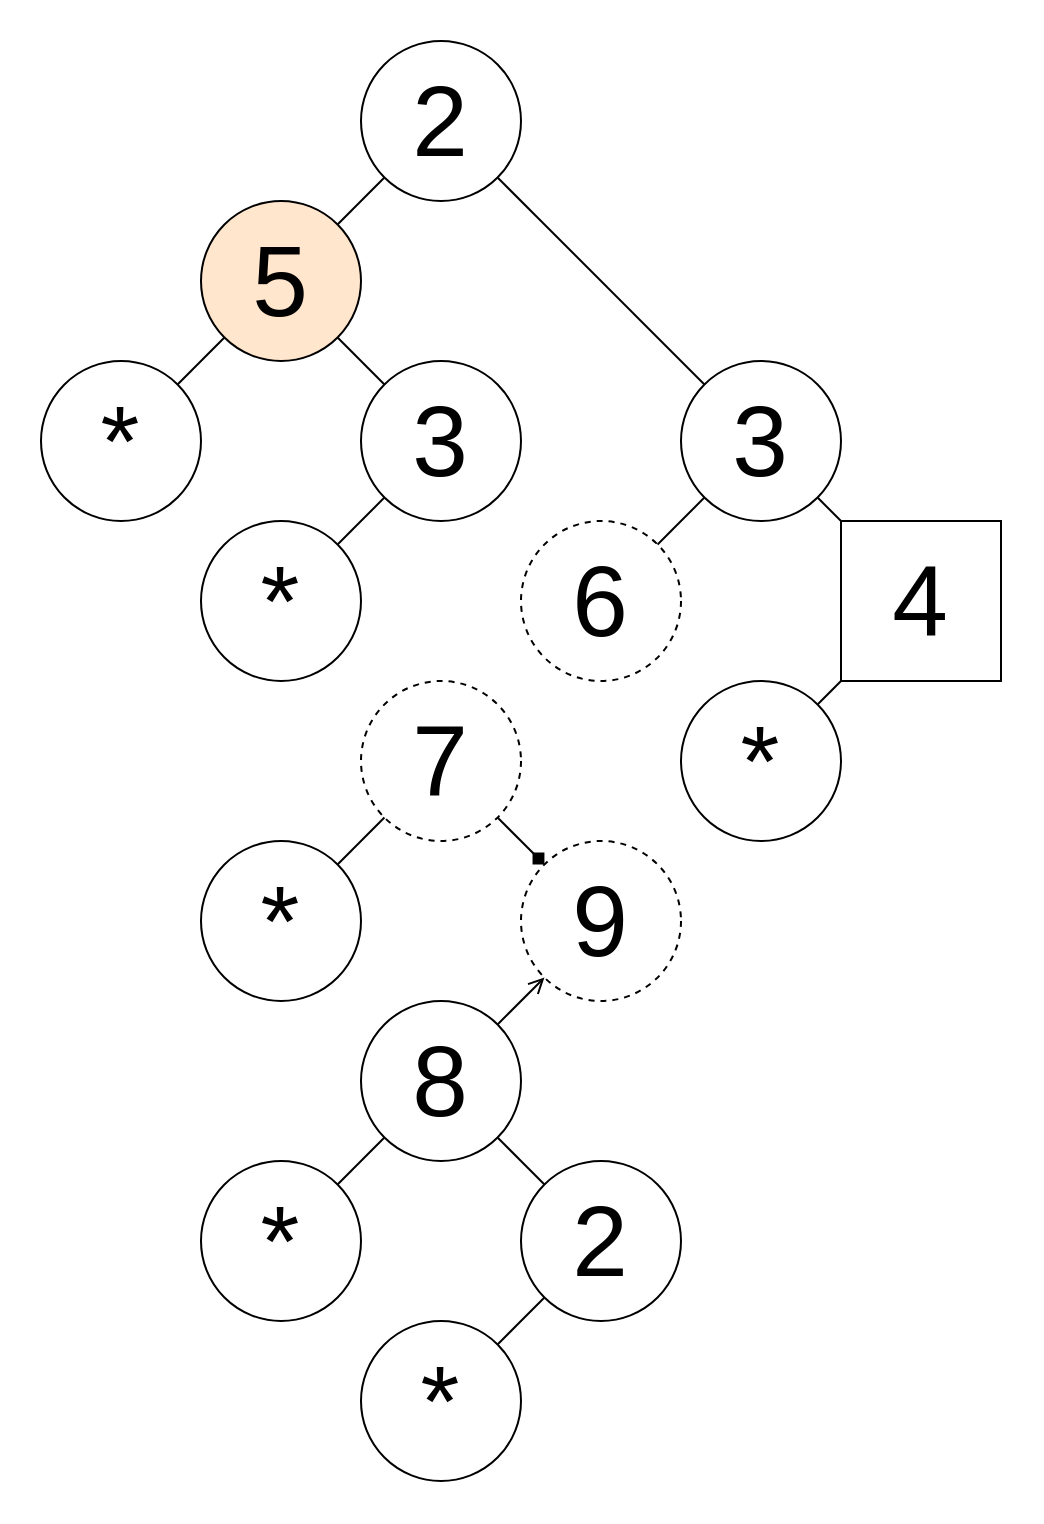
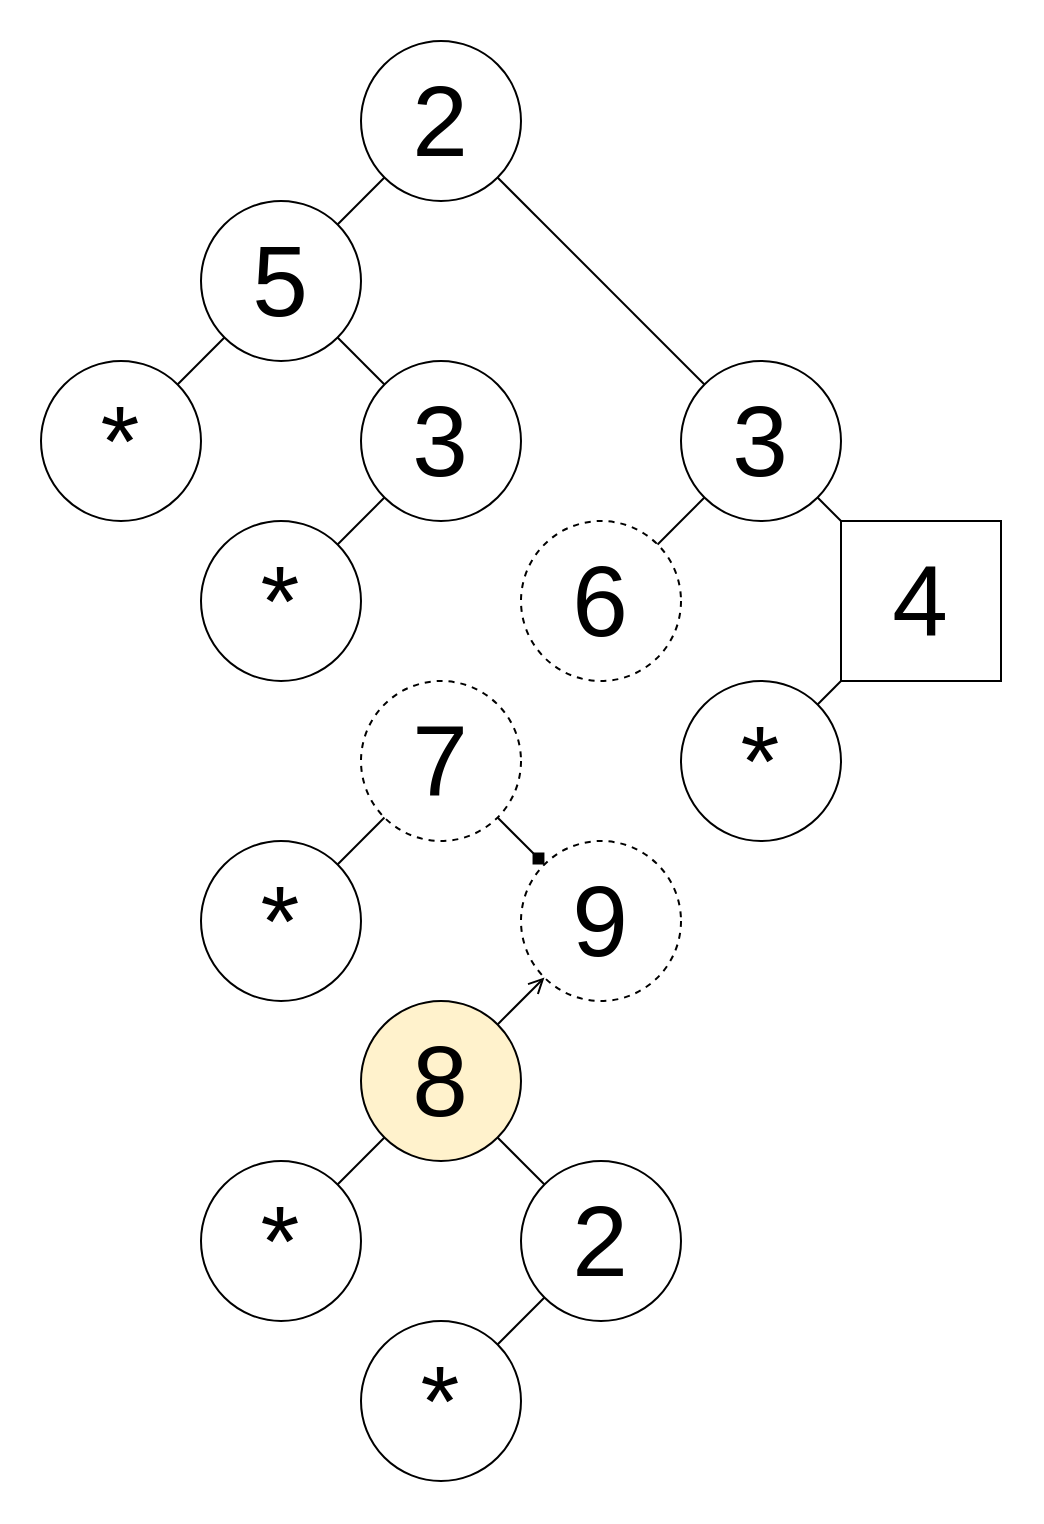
(281, 281) -> (281, 281)
(441, 1081) -> (441, 1081)
